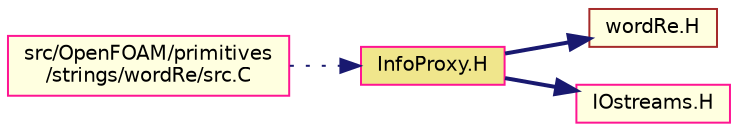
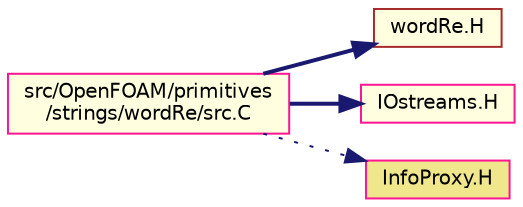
(537, 48) -> (309, 62)
(531, 83) -> (315, 104)
